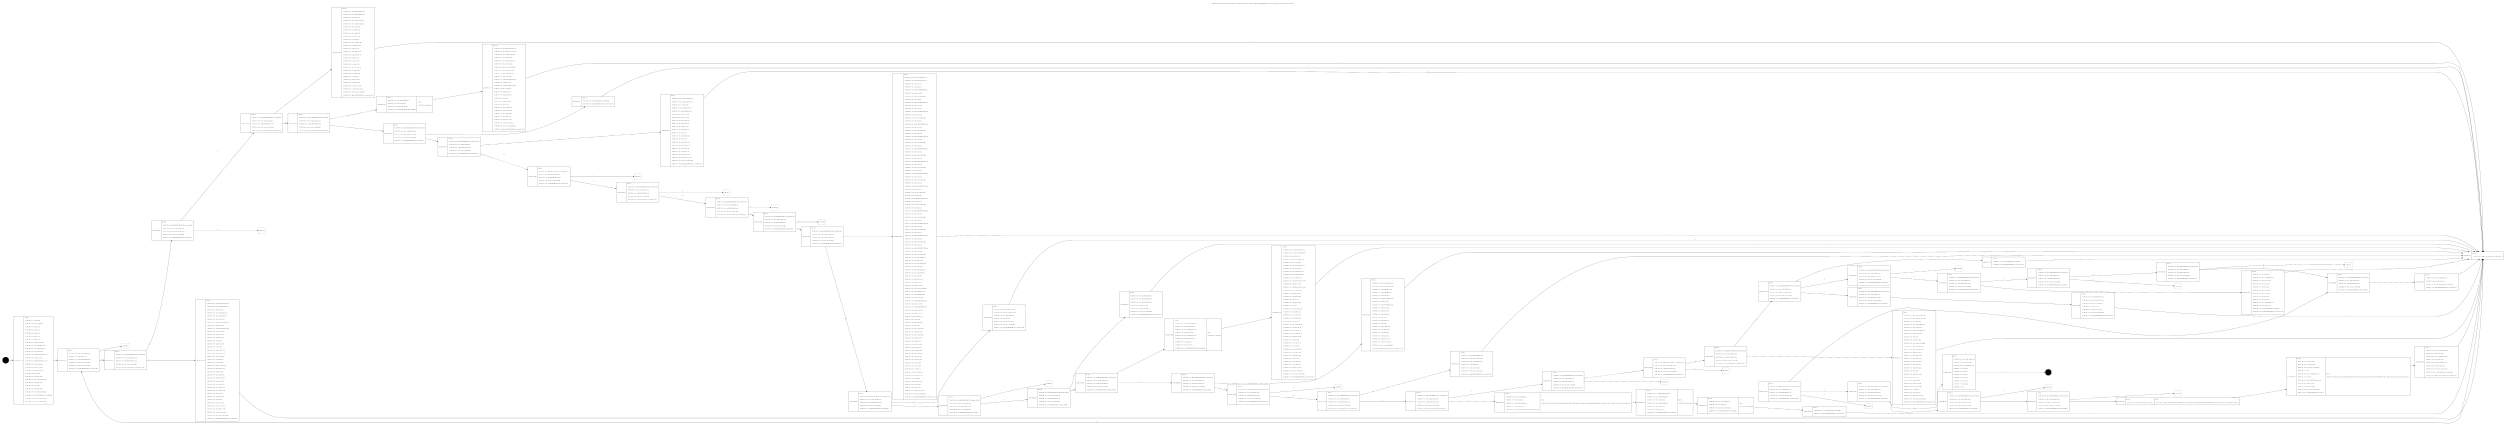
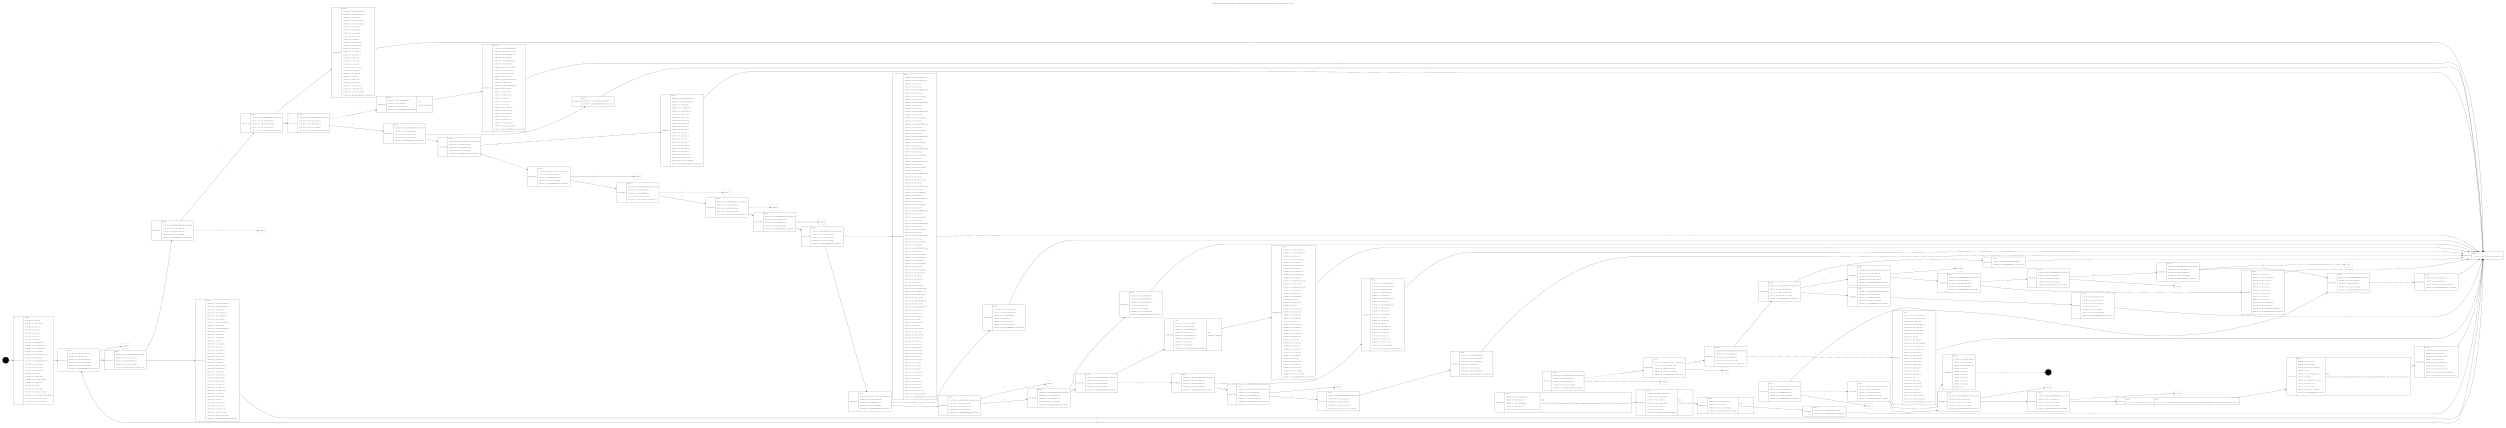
(1427, 401) -> none
